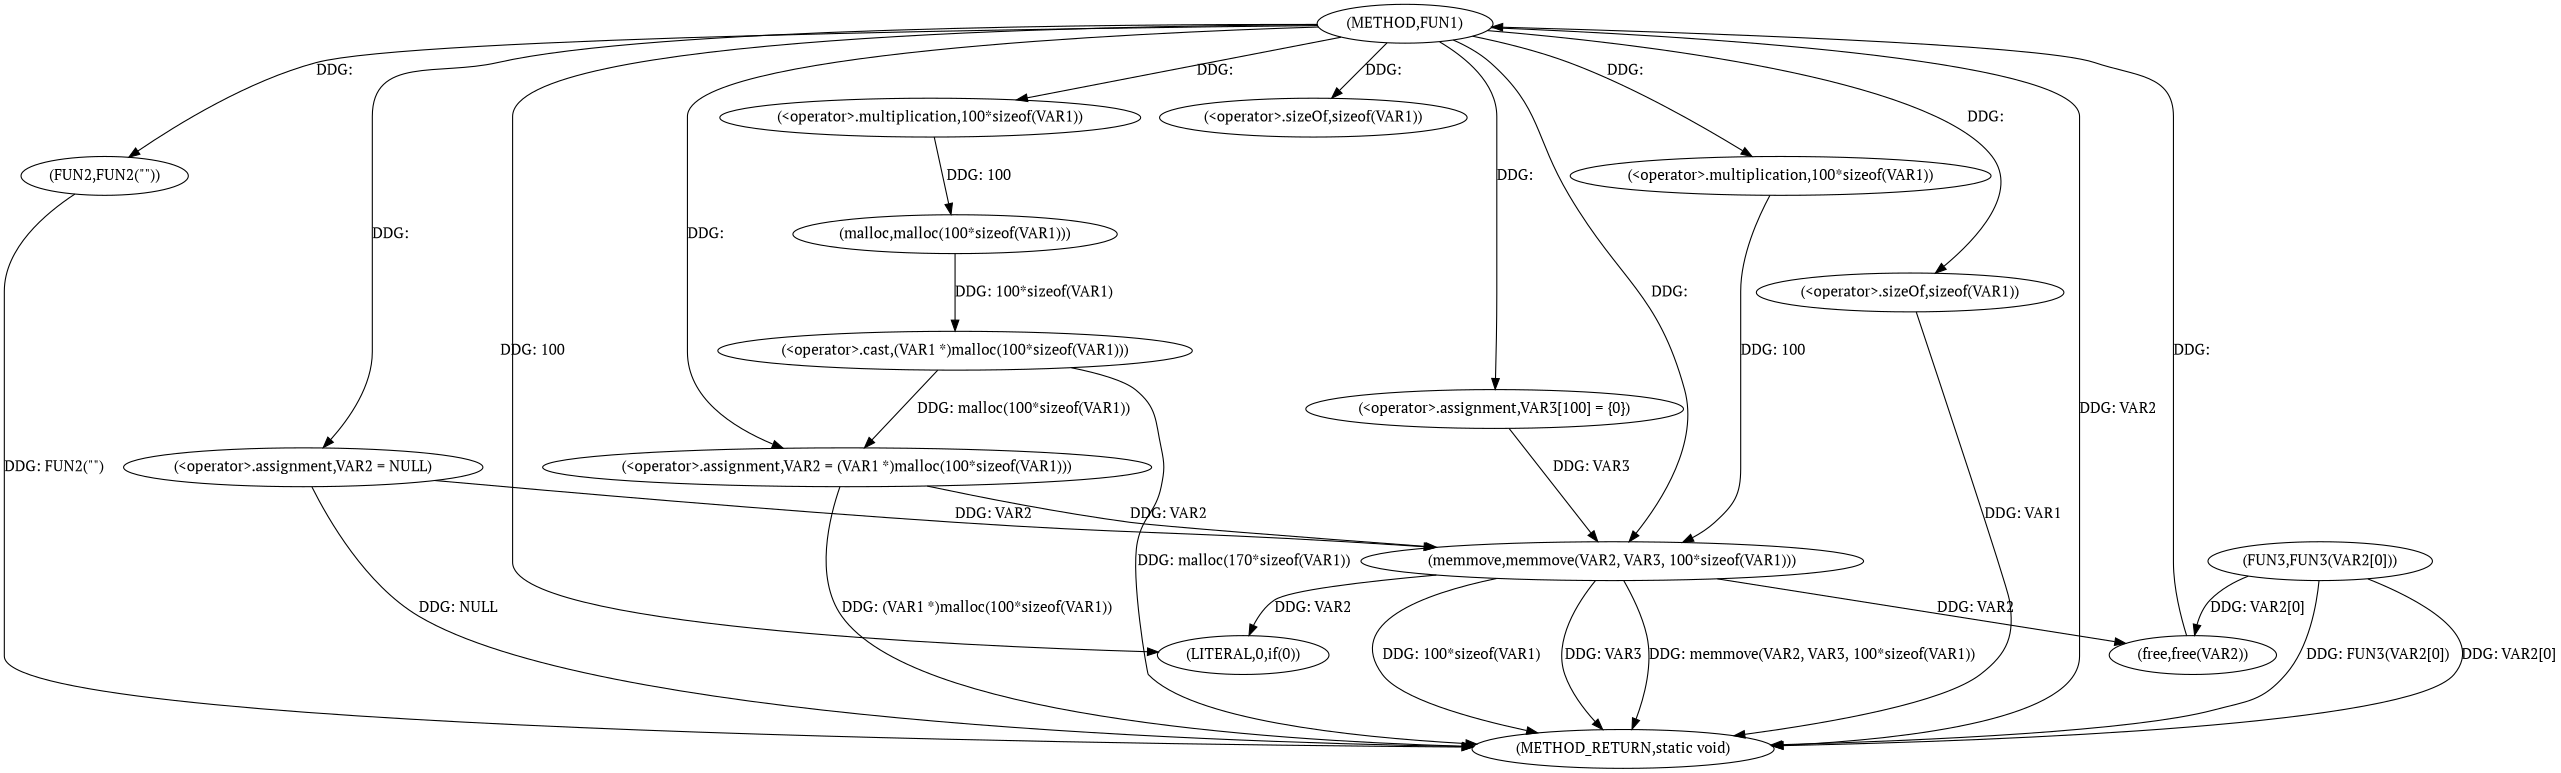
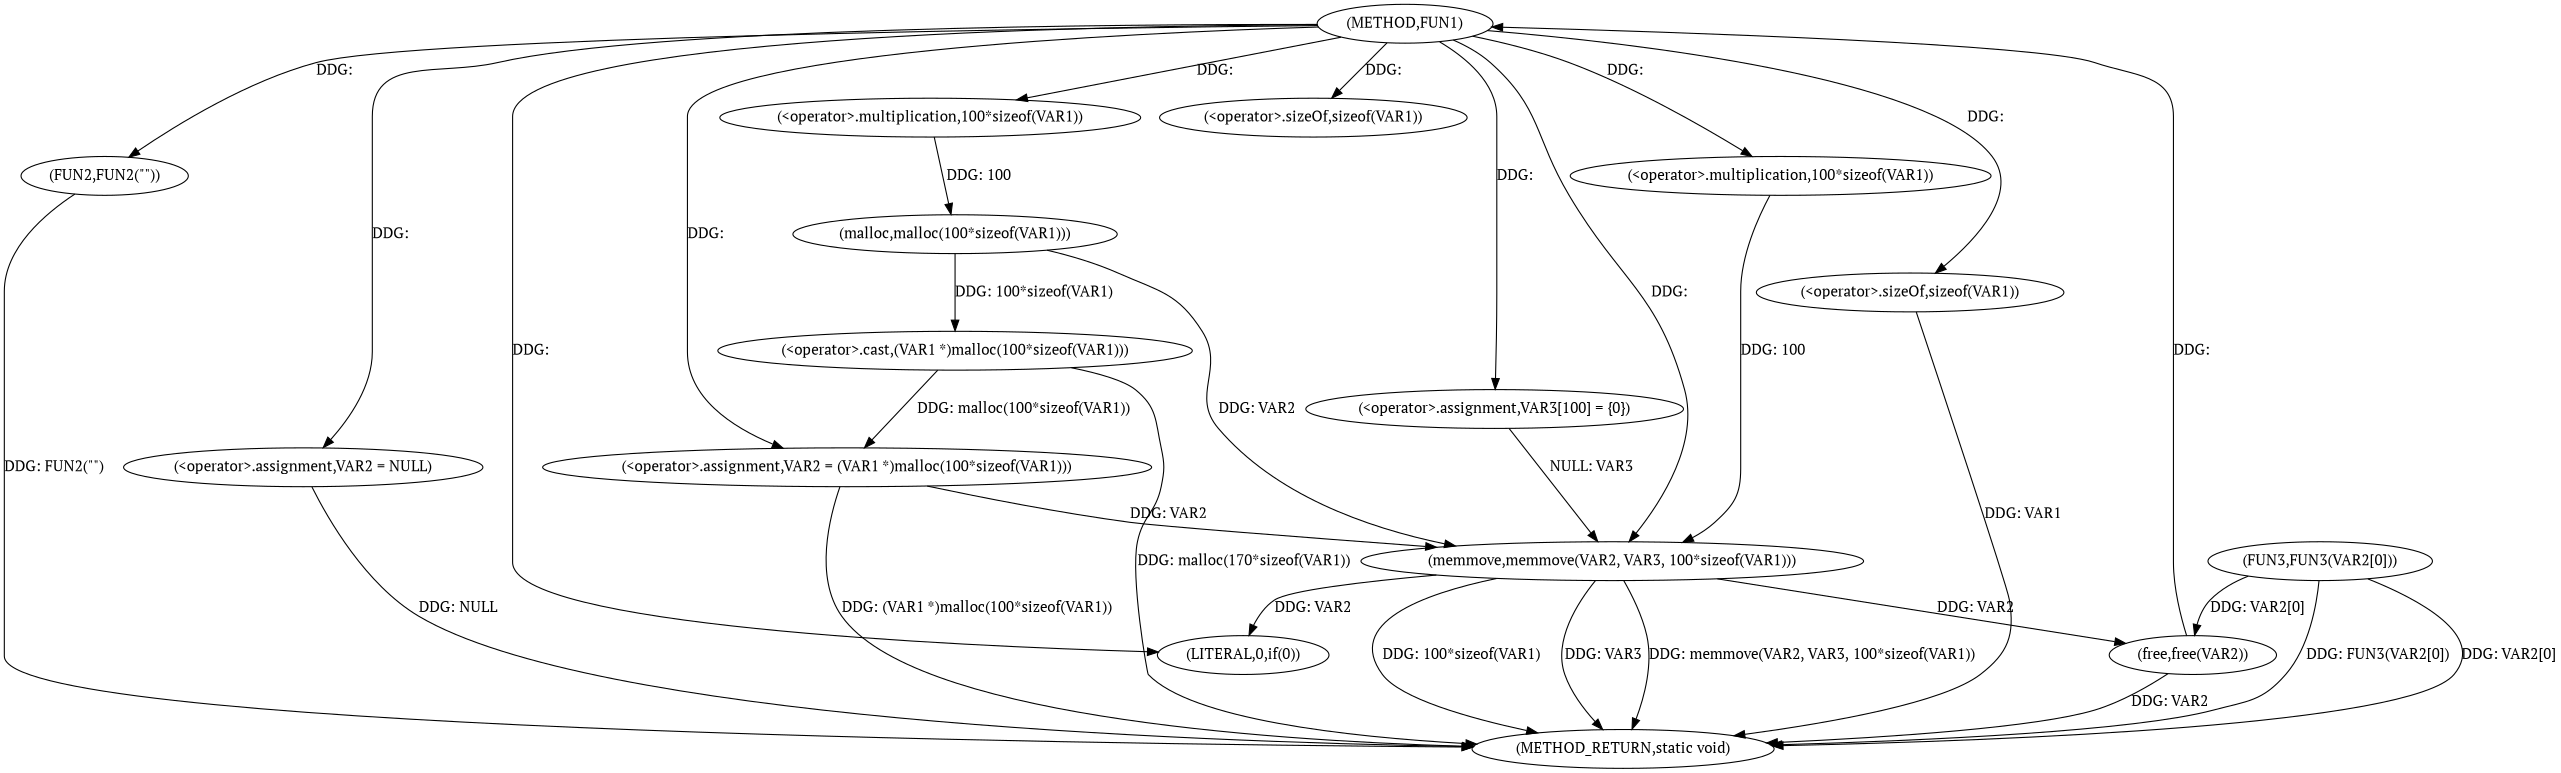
(2080, 247) -> (1978, 729)
(533, 351) -> (533, 351)
(1592, 467) -> (1592, 467)
(929, 521) -> (1212, 419)
